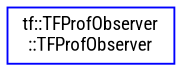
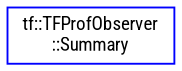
(91, 36) -> (91, 36)
